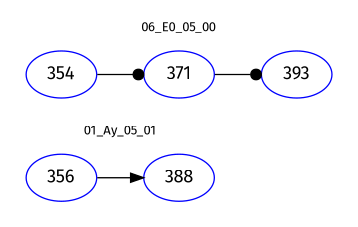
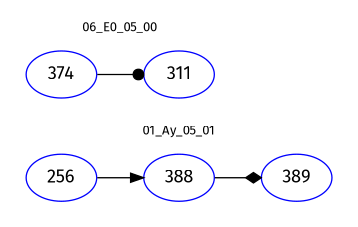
(61, 74) -> (61, 74)
(179, 74) -> (179, 74)
(297, 74) -> none
(61, 178) -> (61, 178)
none -> (297, 178)
